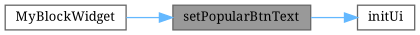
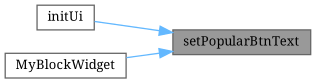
(328, 18) -> (127, 26)
